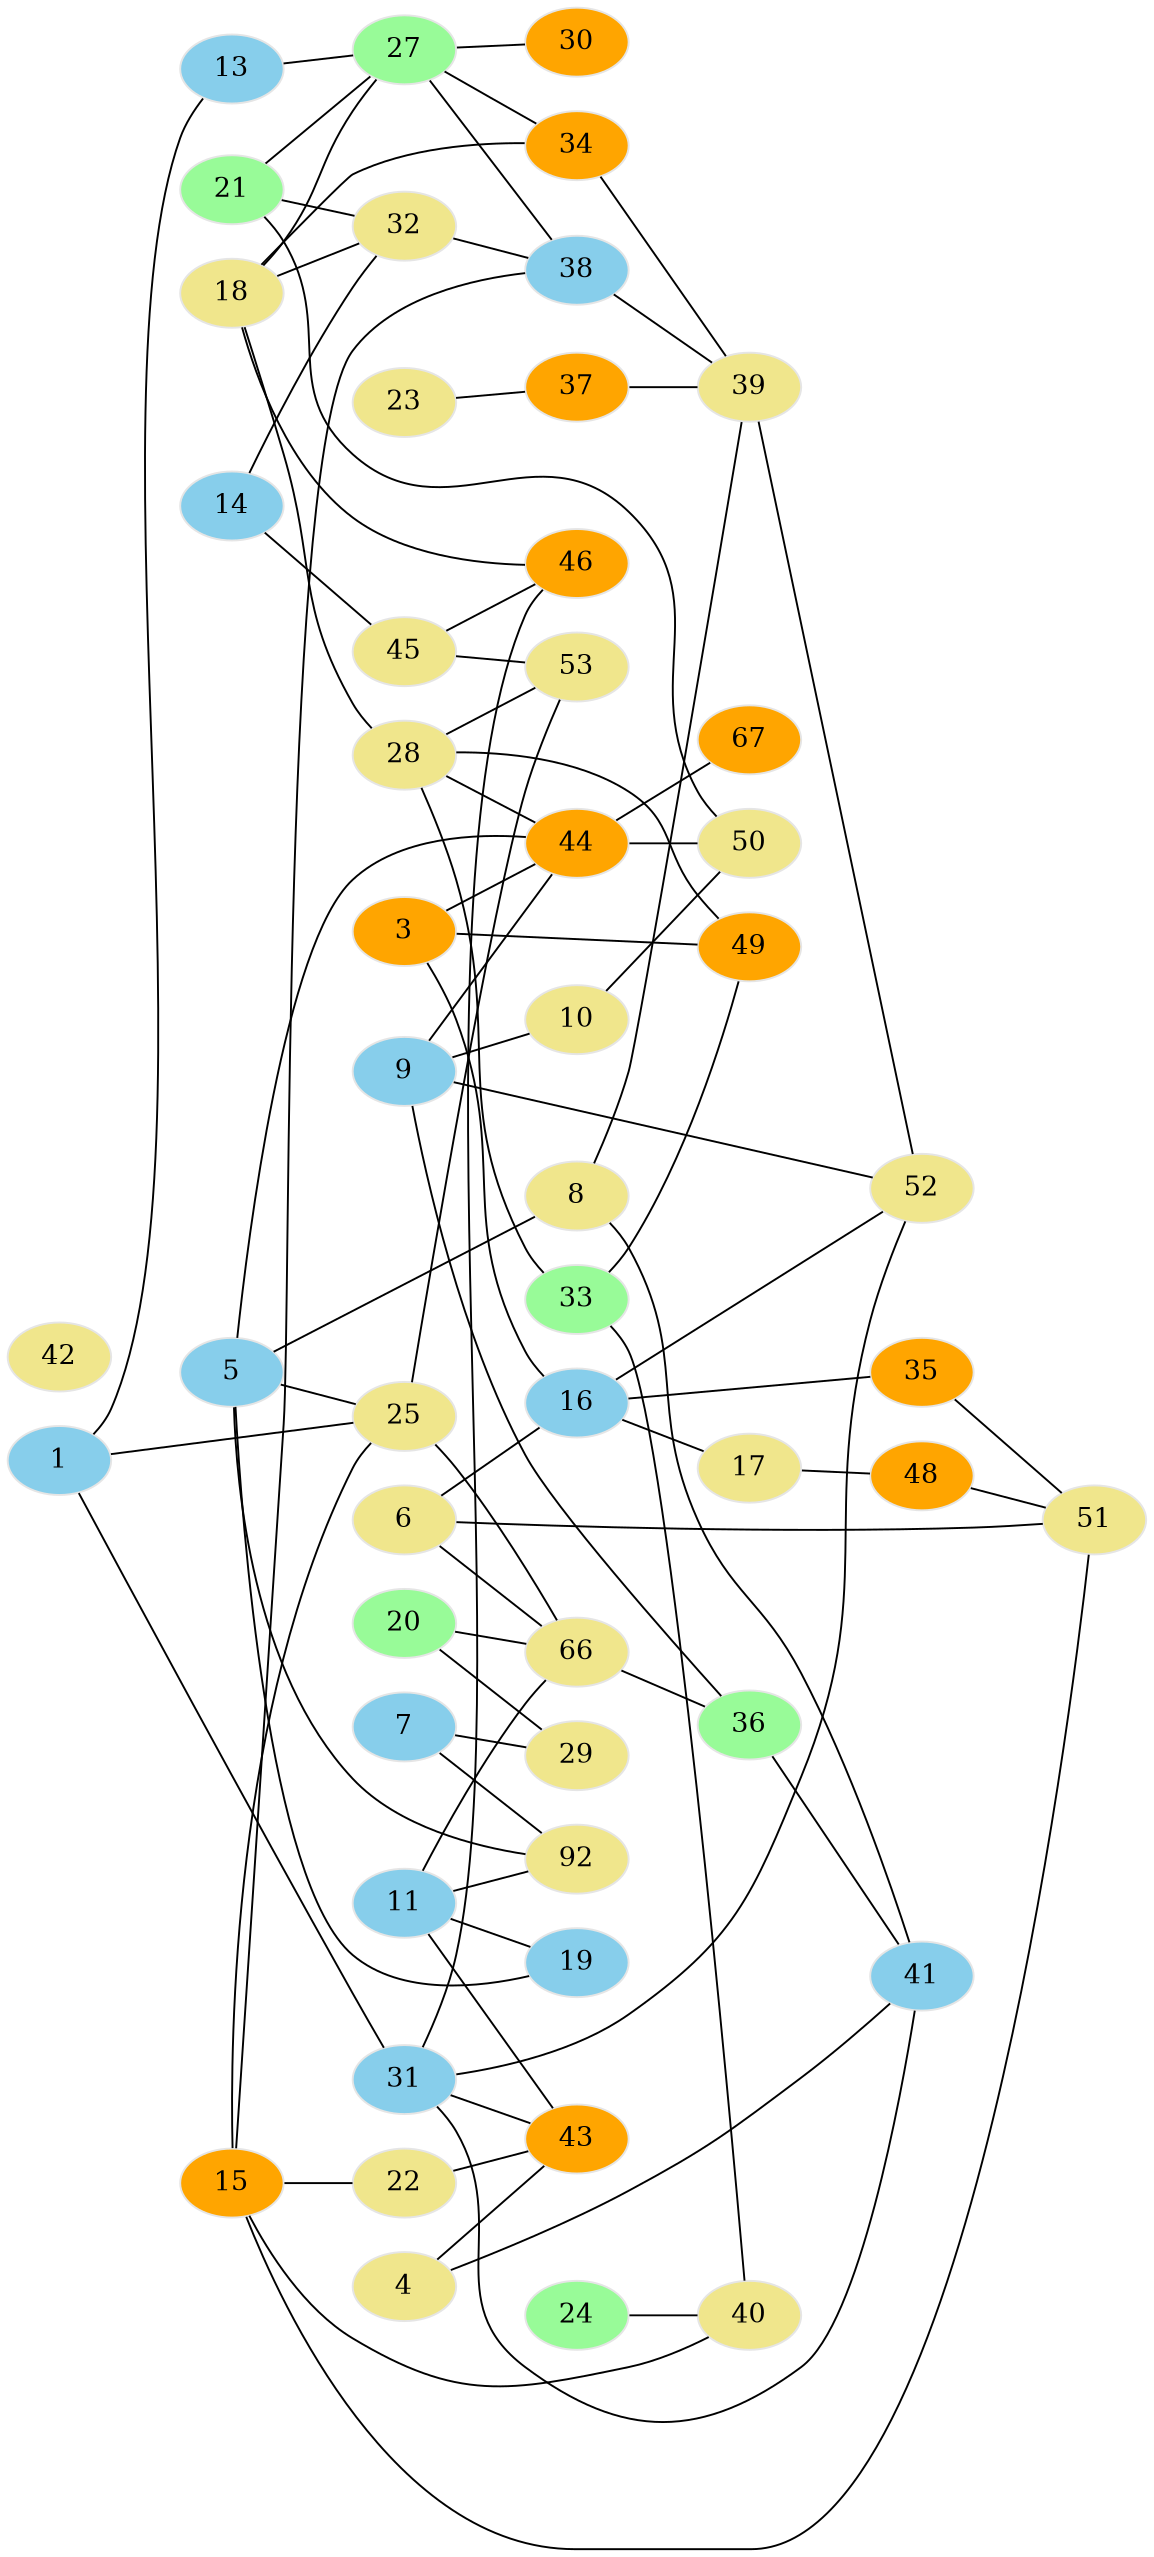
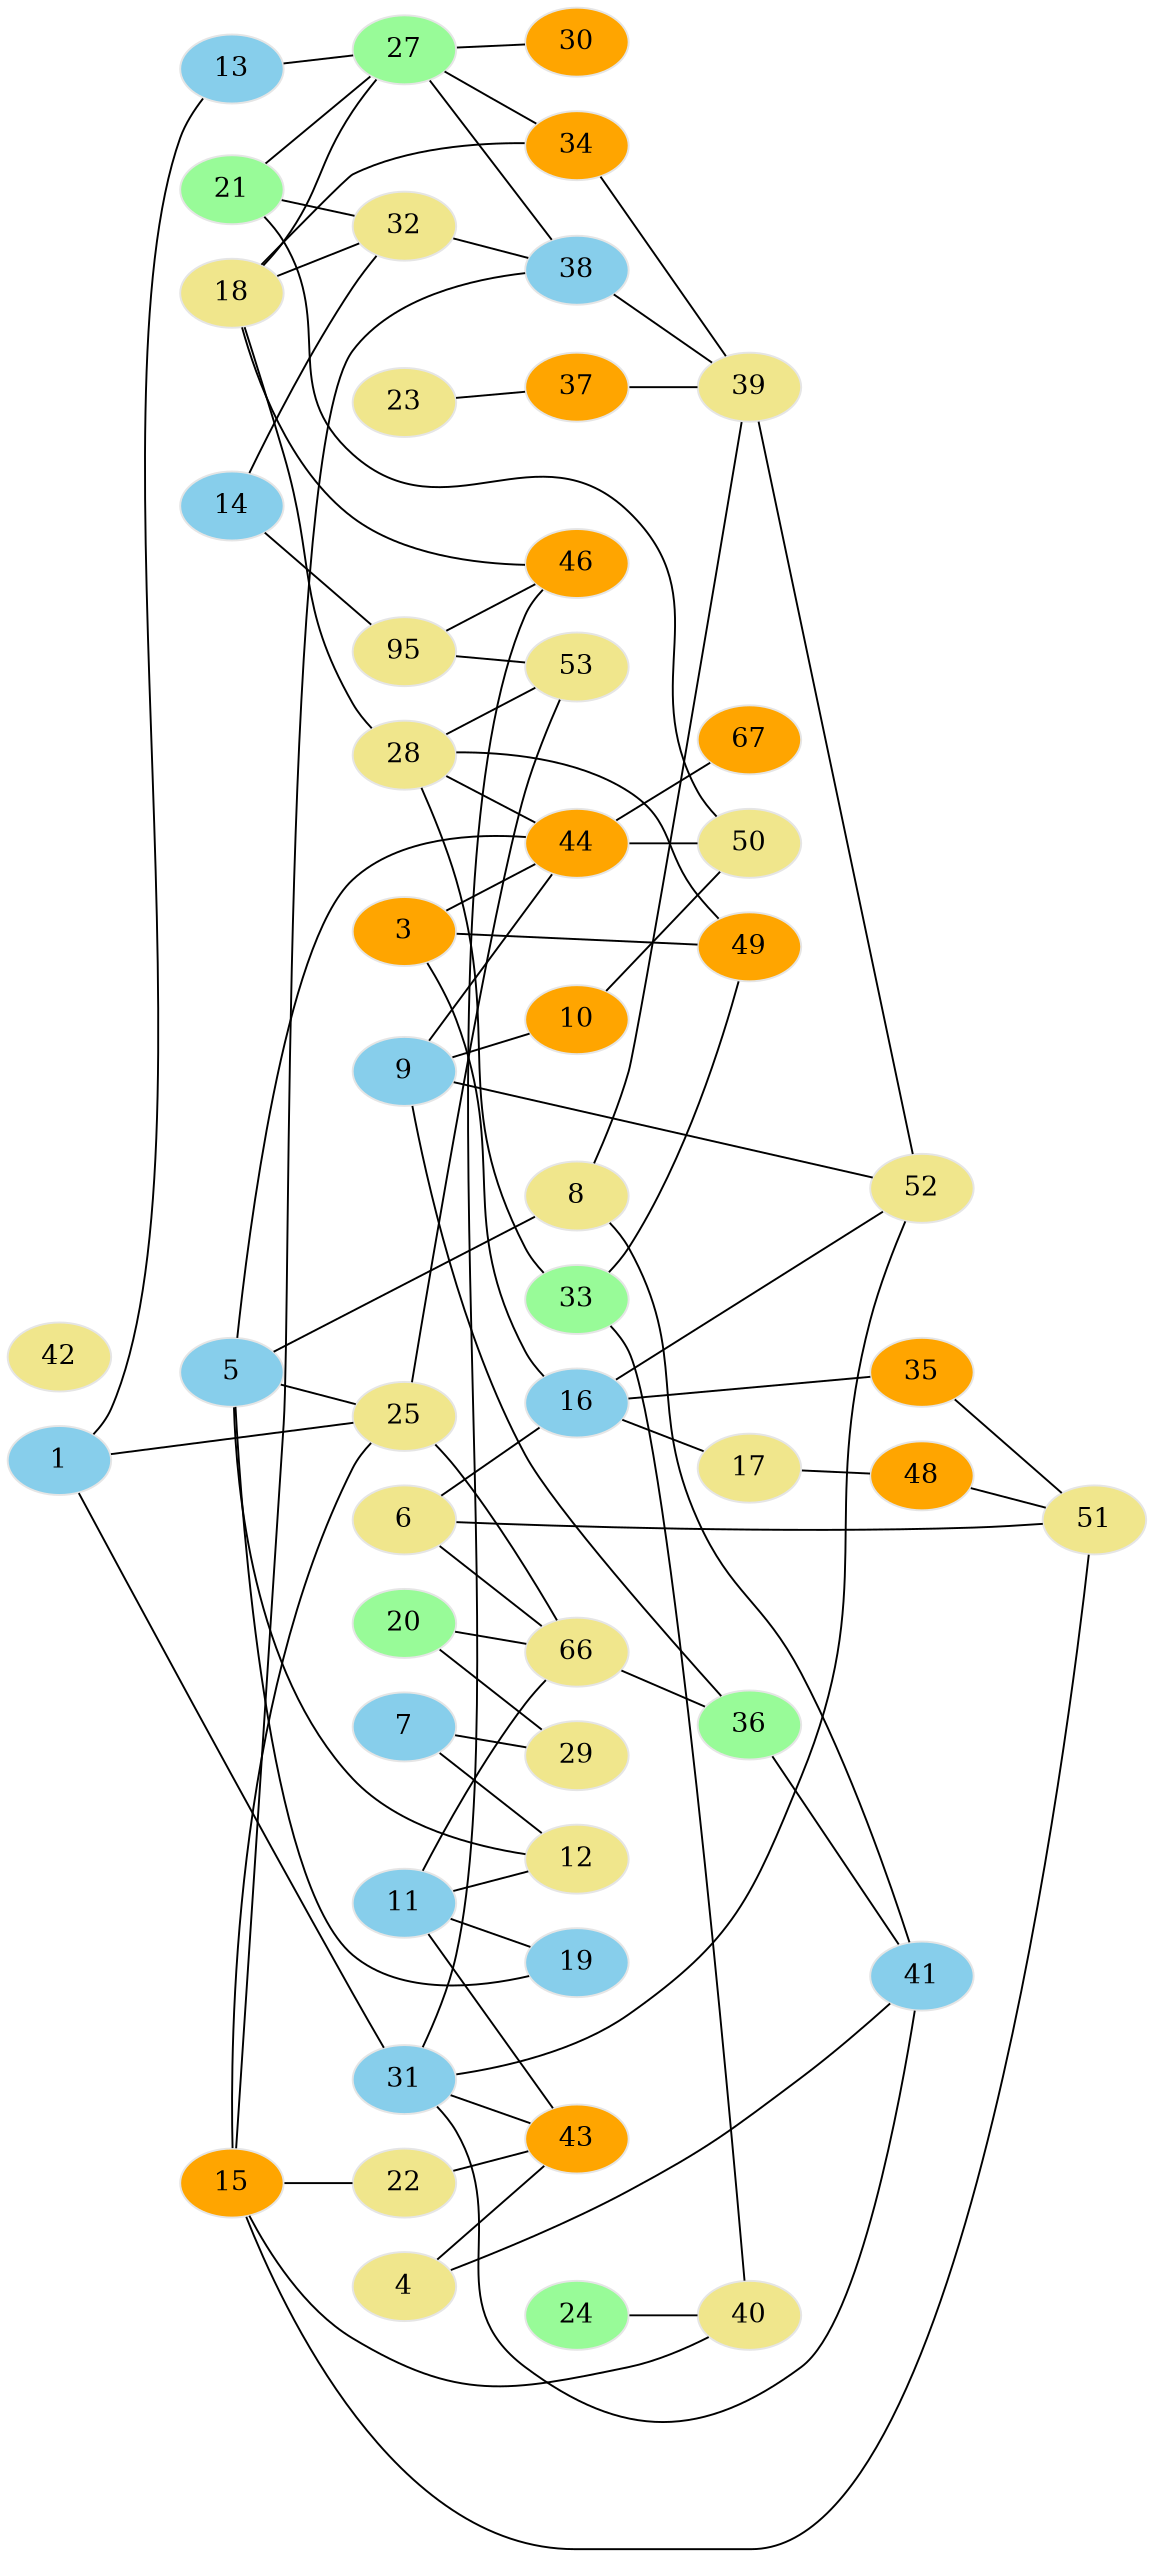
(404, 652) -> (404, 652)
(577, 1020) -> (577, 1020)
(577, 1859) -> (577, 1859)
